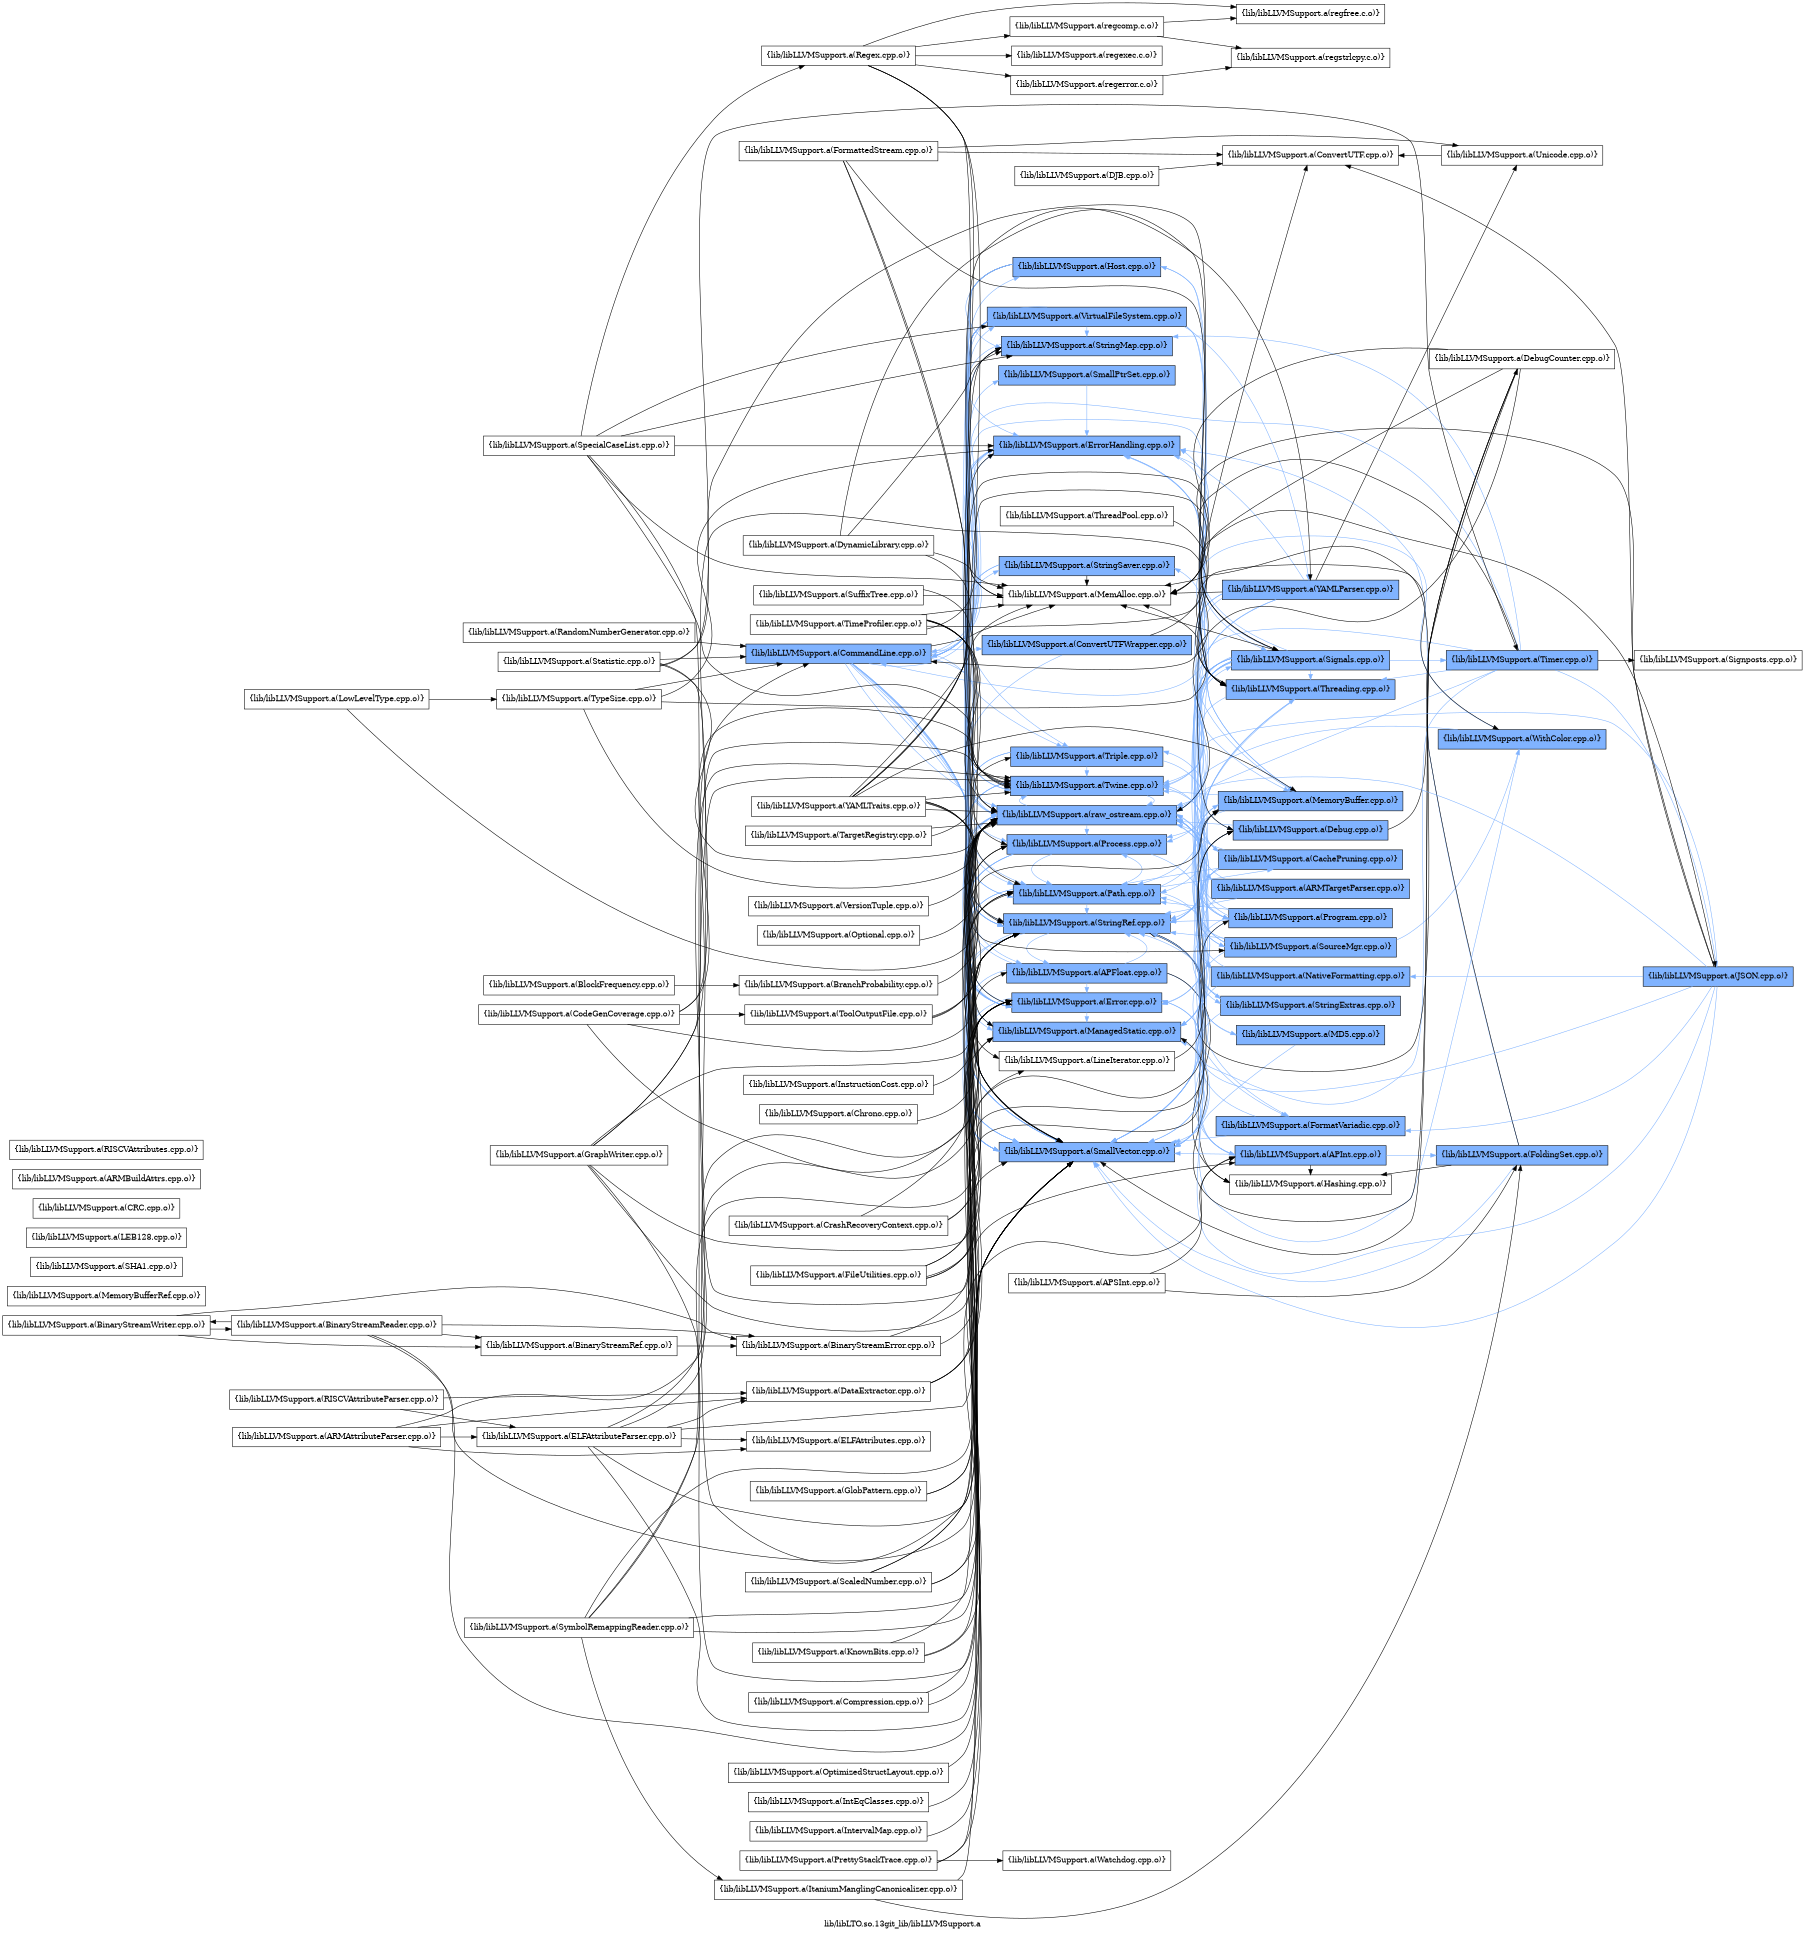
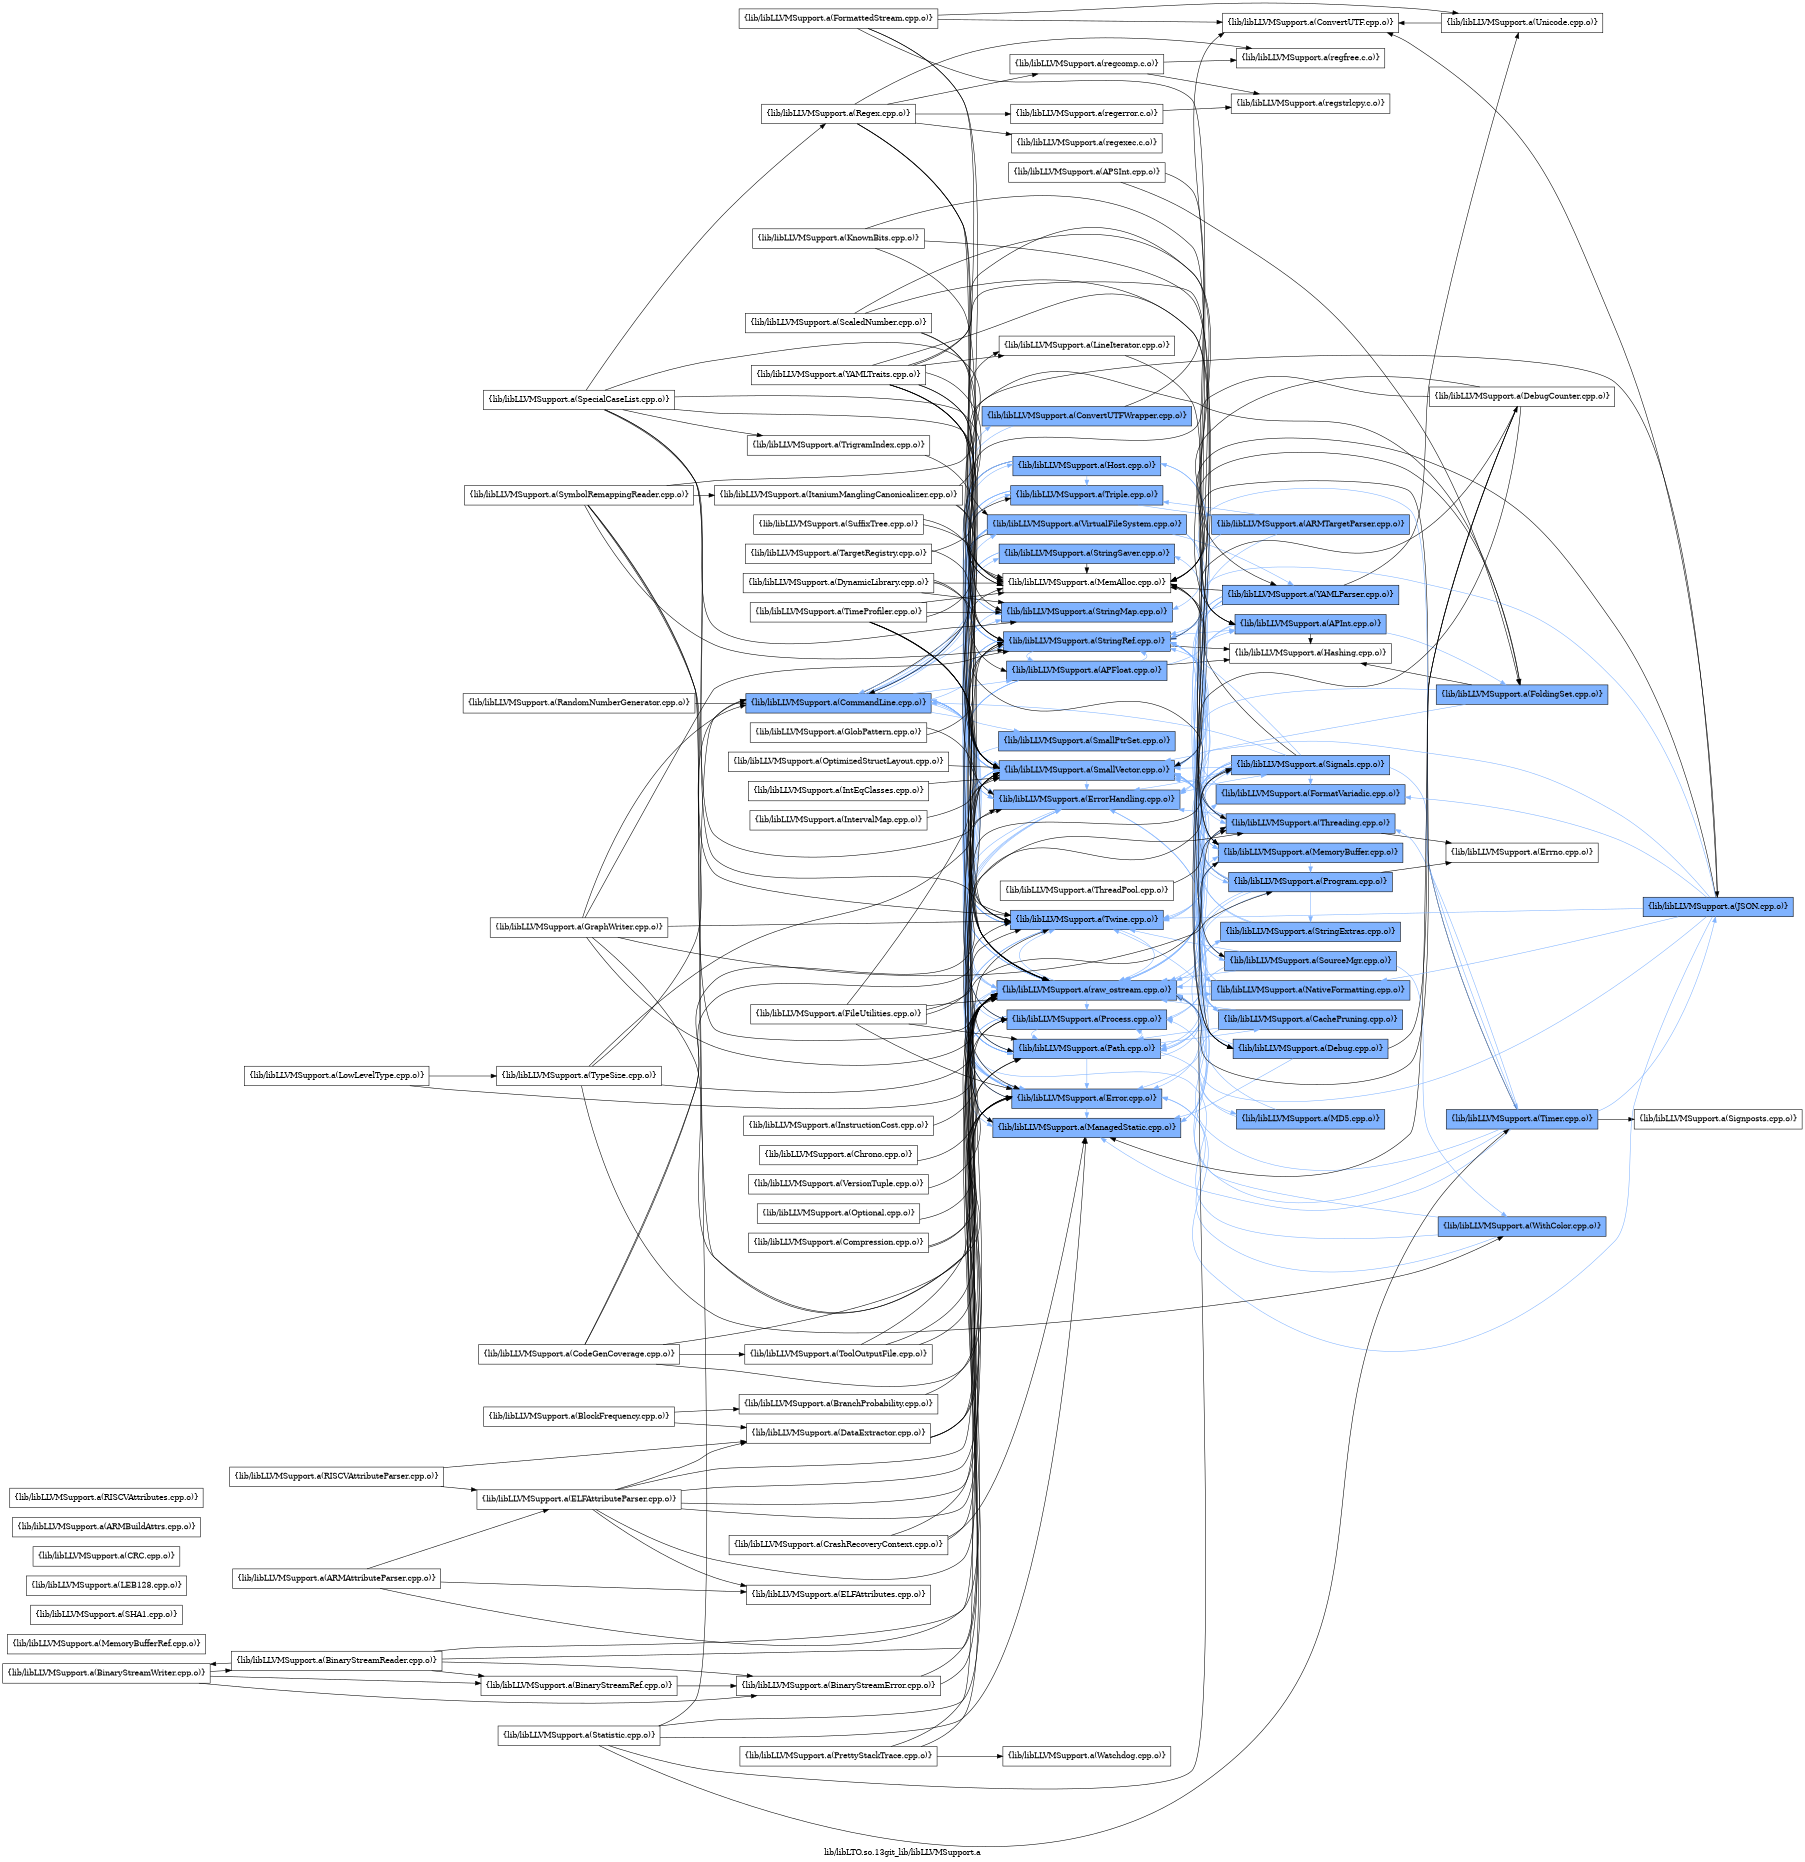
(1087, 176) -> none
(1178, 416) -> none
none -> (838, 445)
none -> (972, 544)
none -> (1201, 733)
none -> (1522, 853)
(1087, 906) -> (964, 847)
none -> (973, 974)
(579, 1412) -> (711, 1425)
